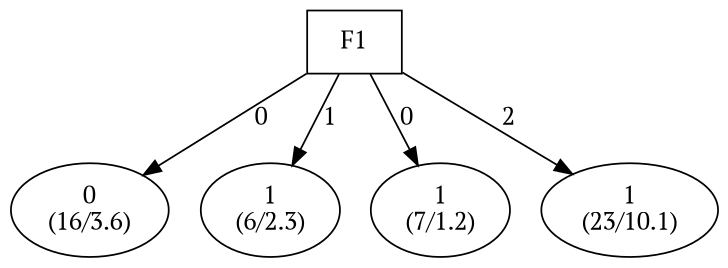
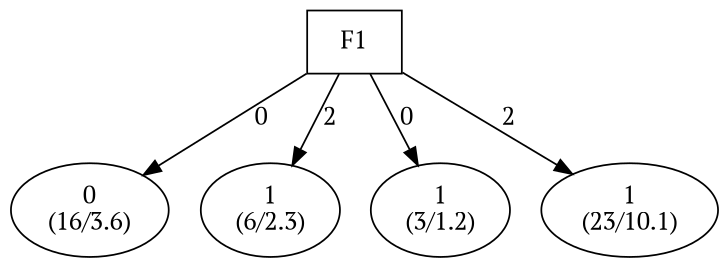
(330, 118) -> (330, 118)
(440, 210) -> (440, 210)
